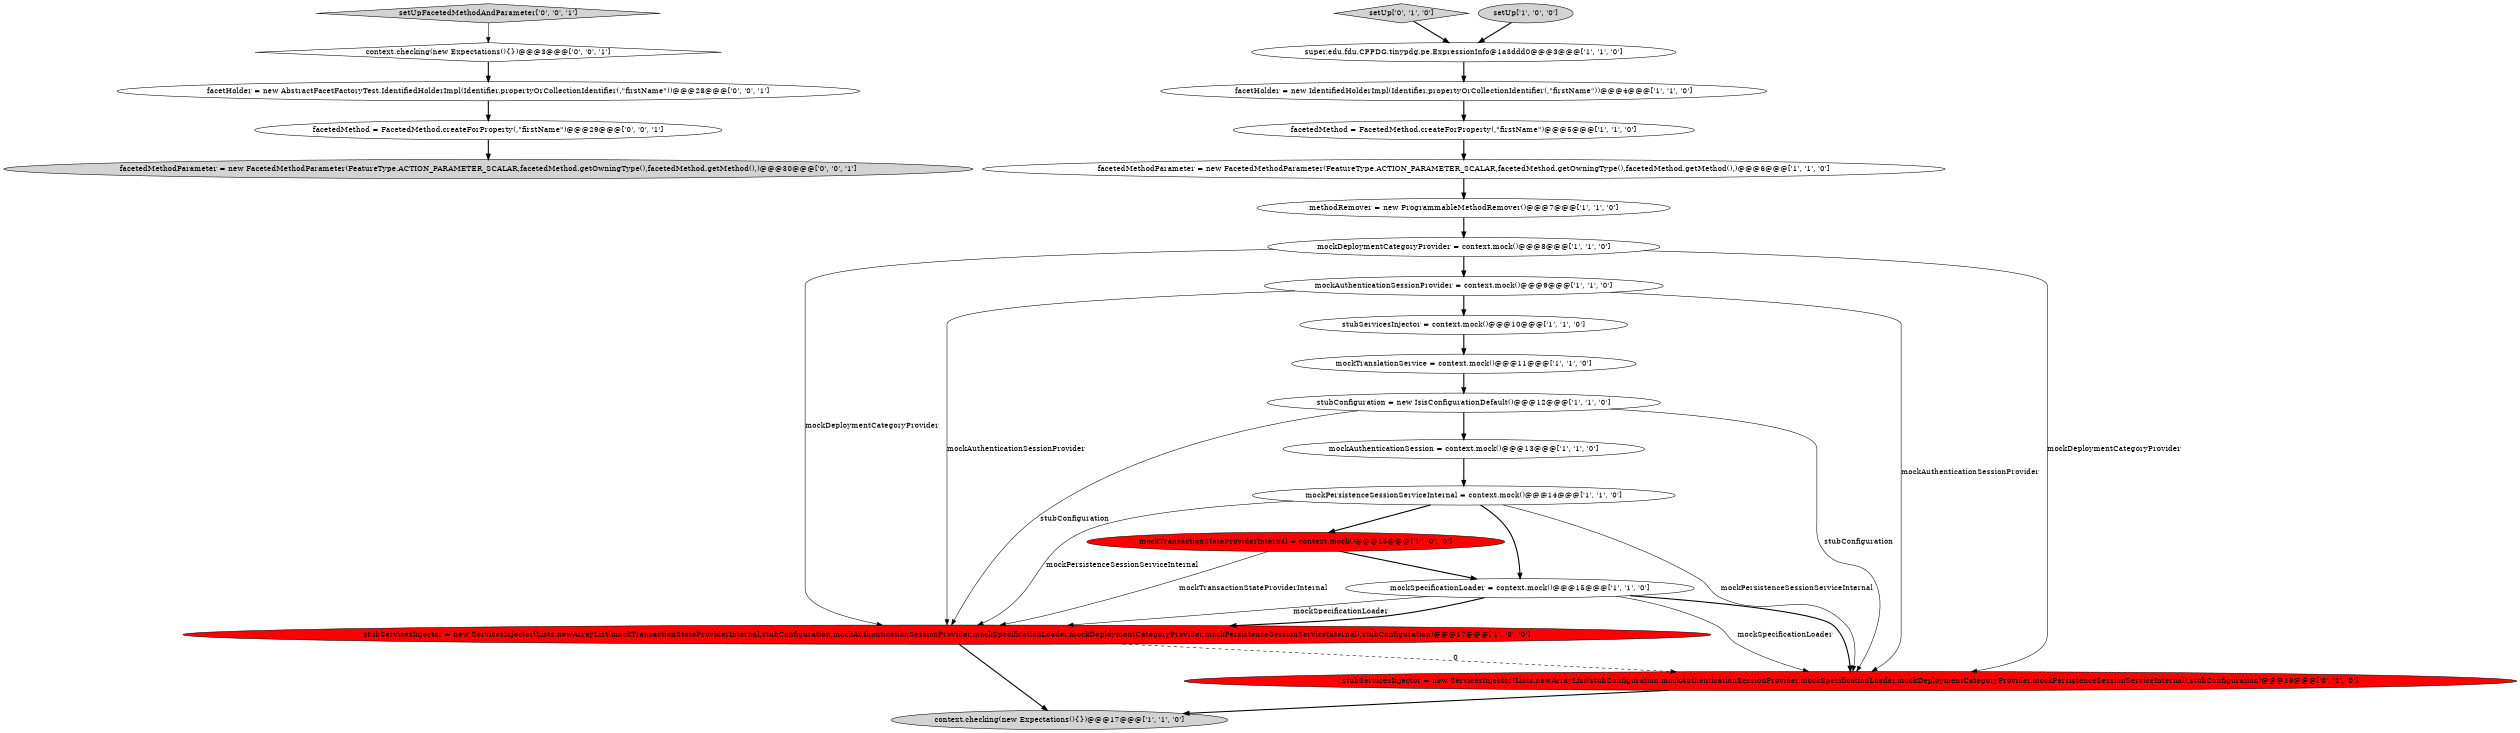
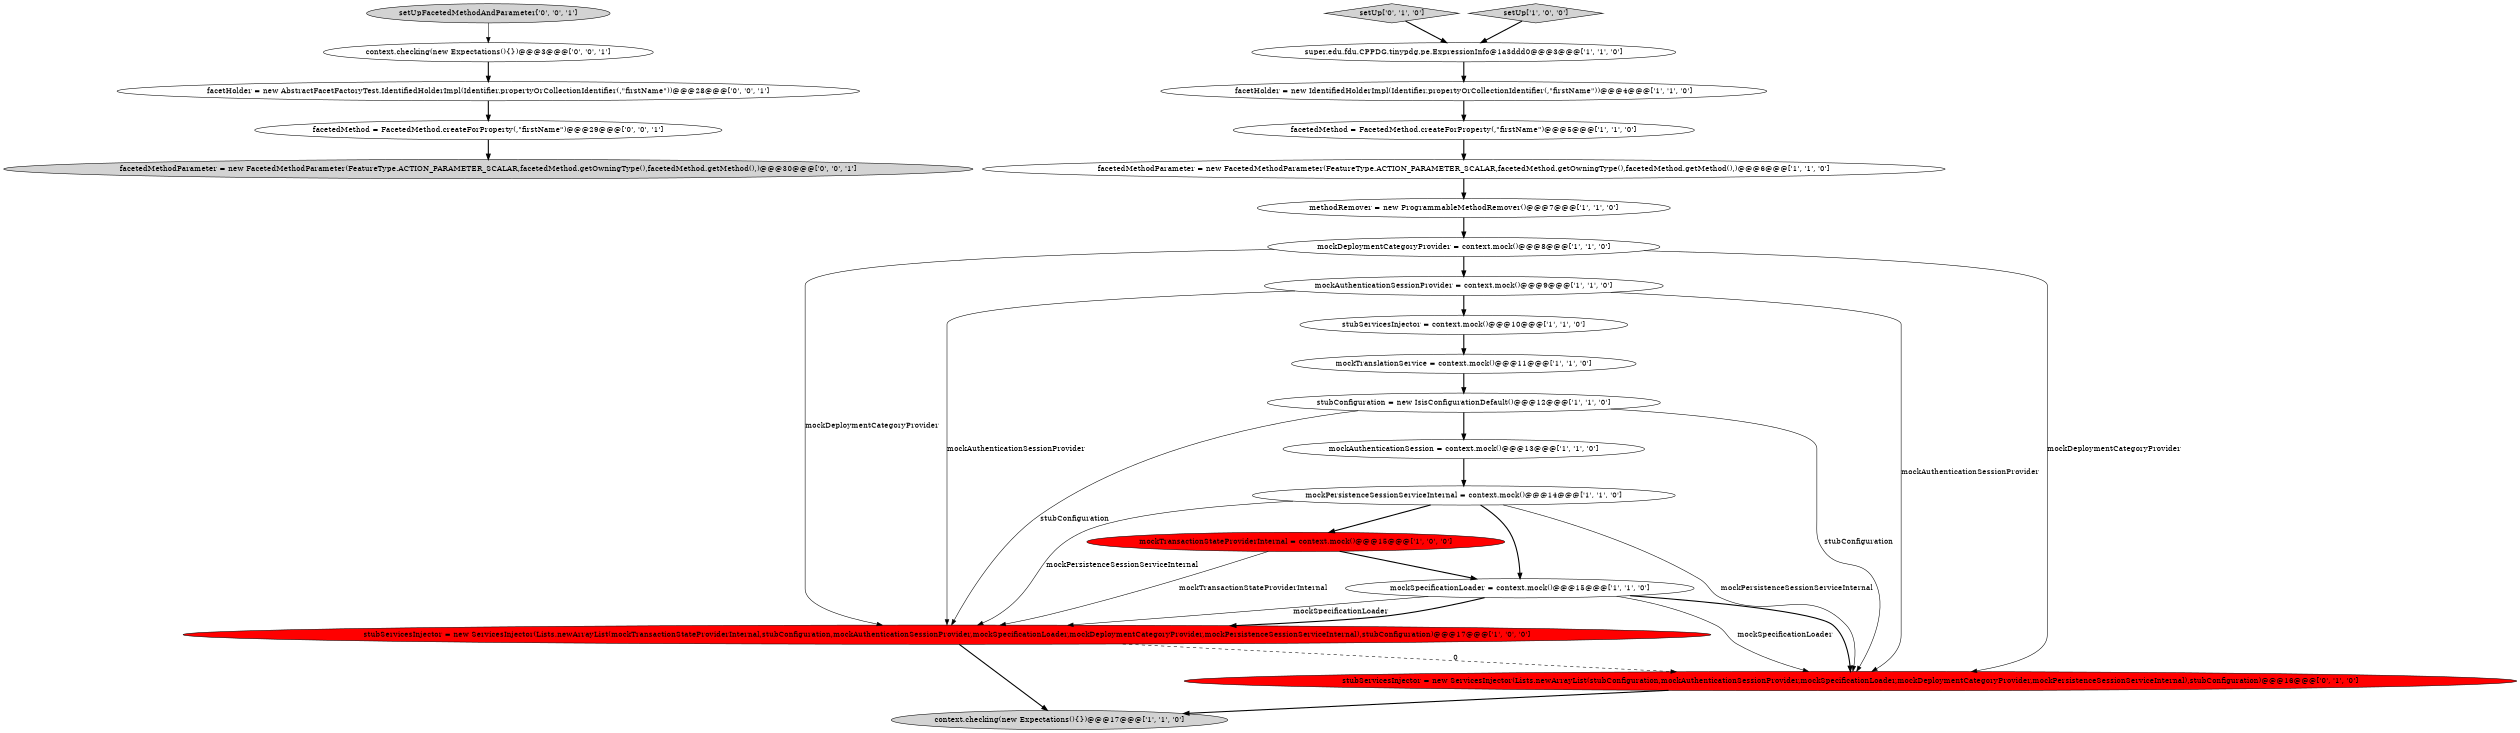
(488, 13) -> (488, 13)
(1526, 13) -> (1536, 13)
(488, 52) -> (488, 52)
